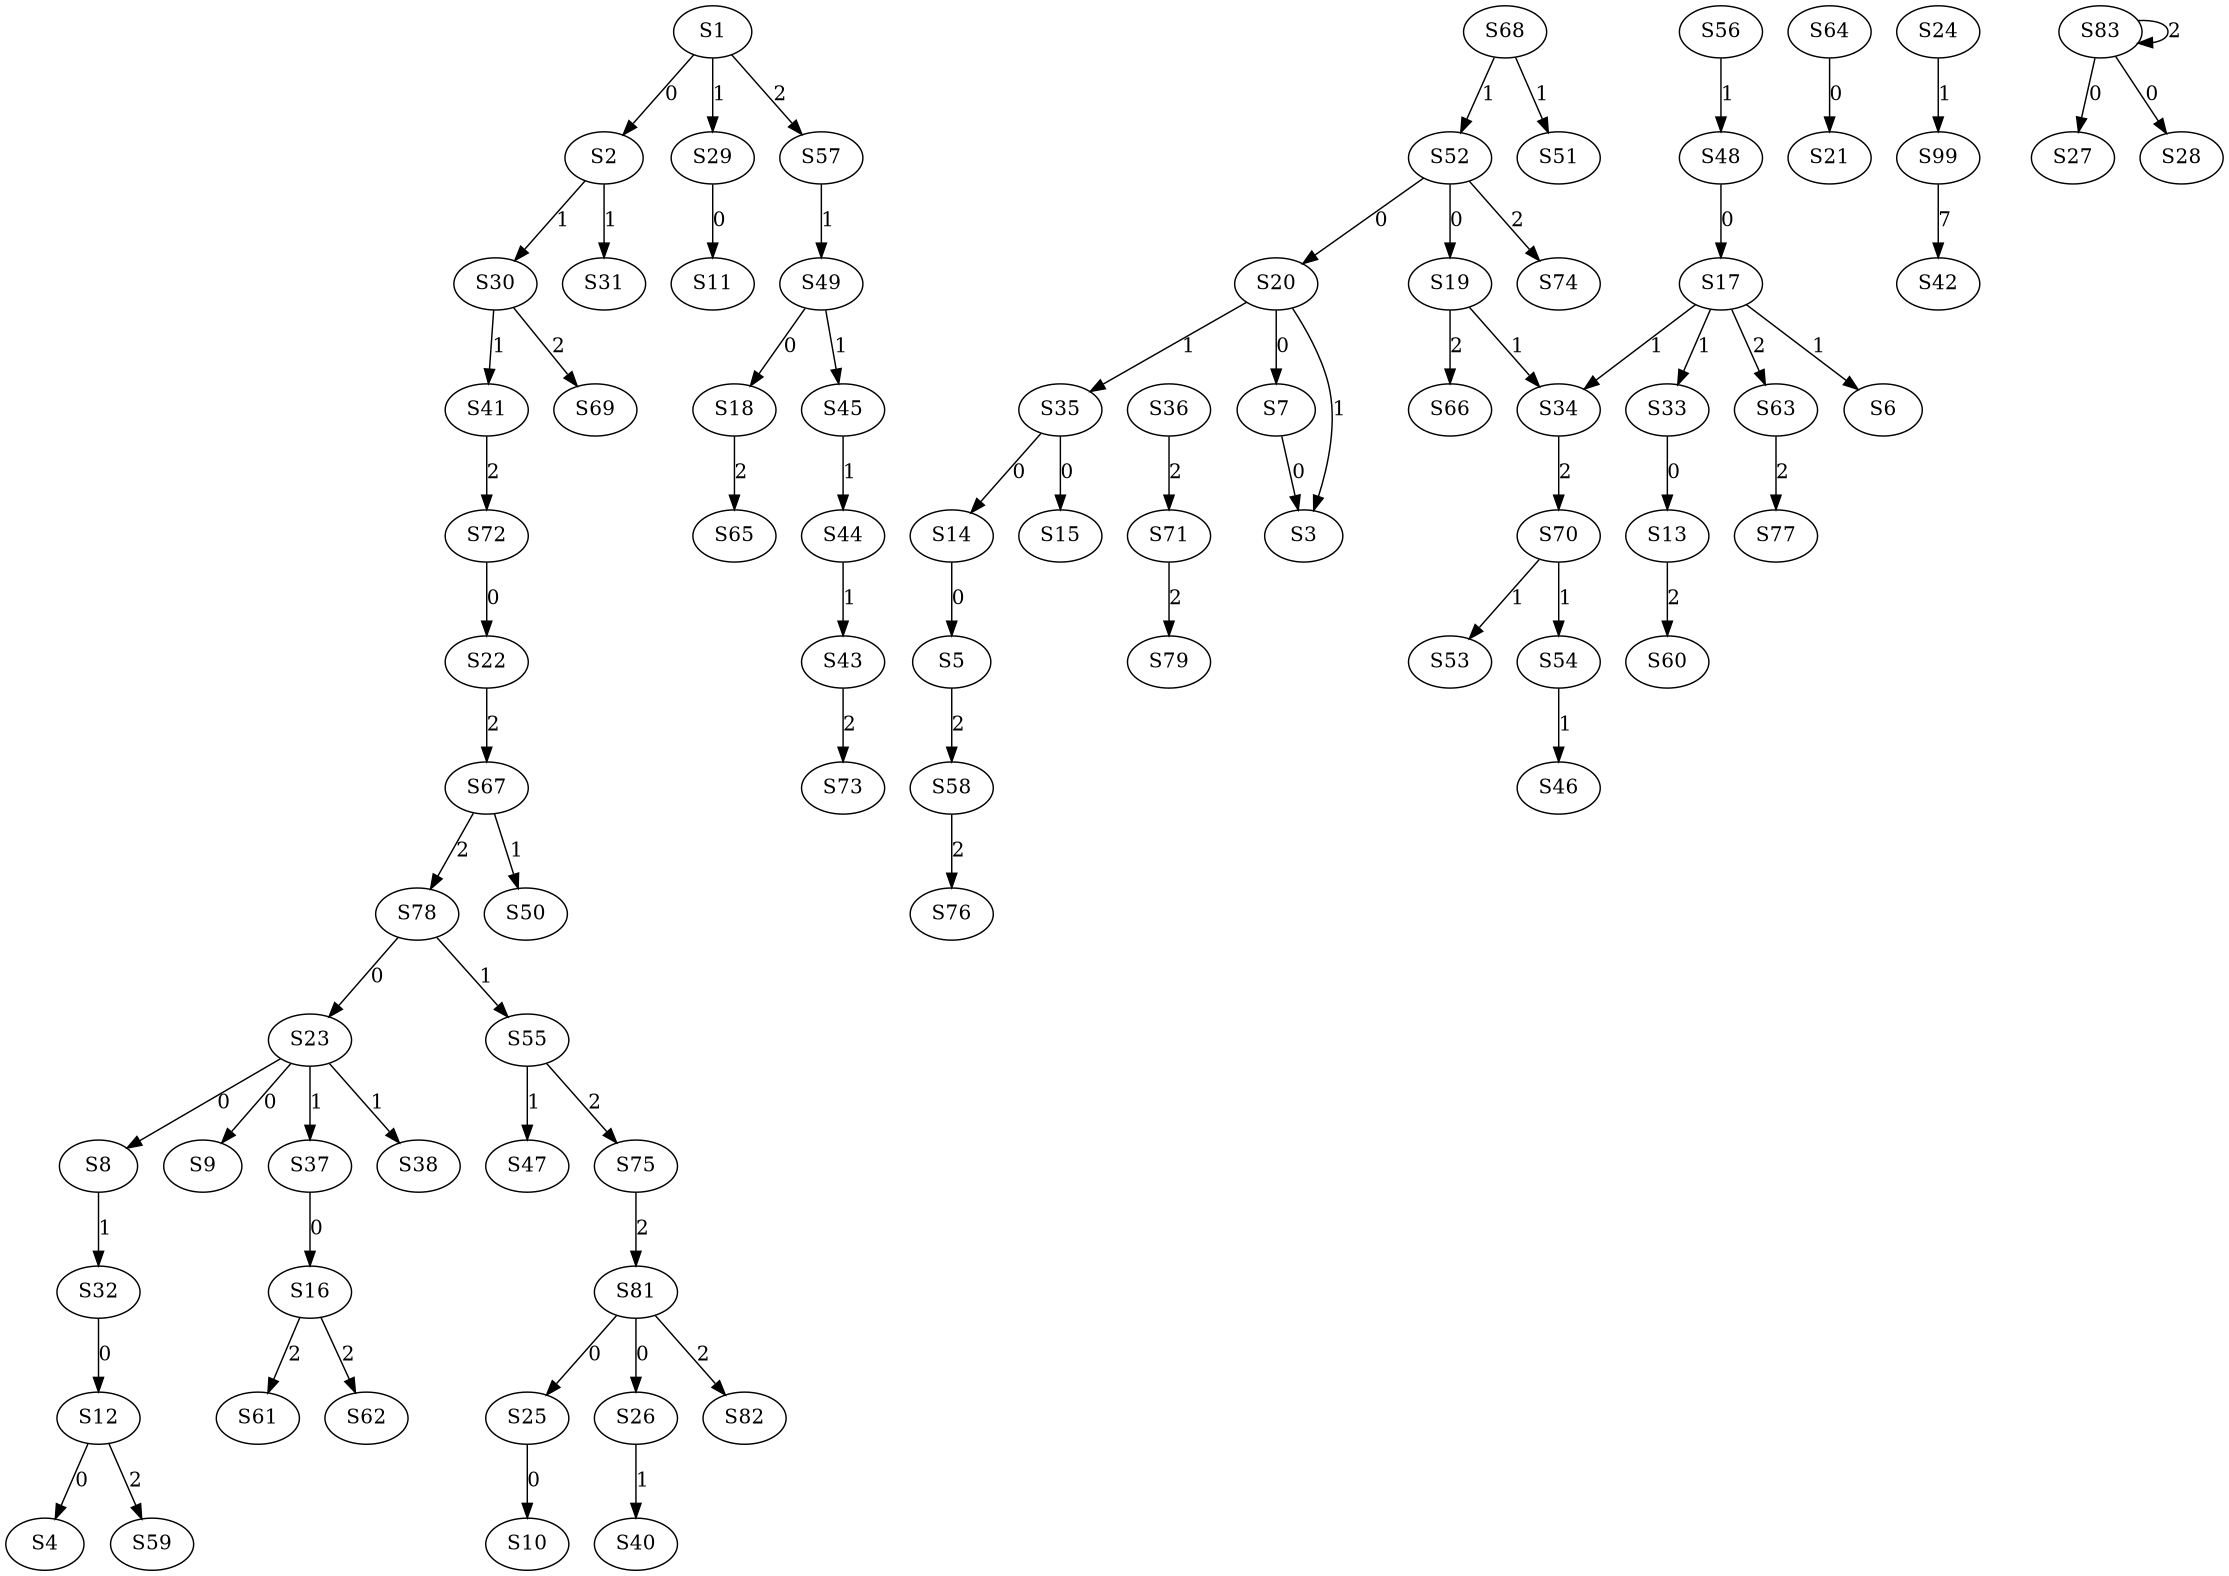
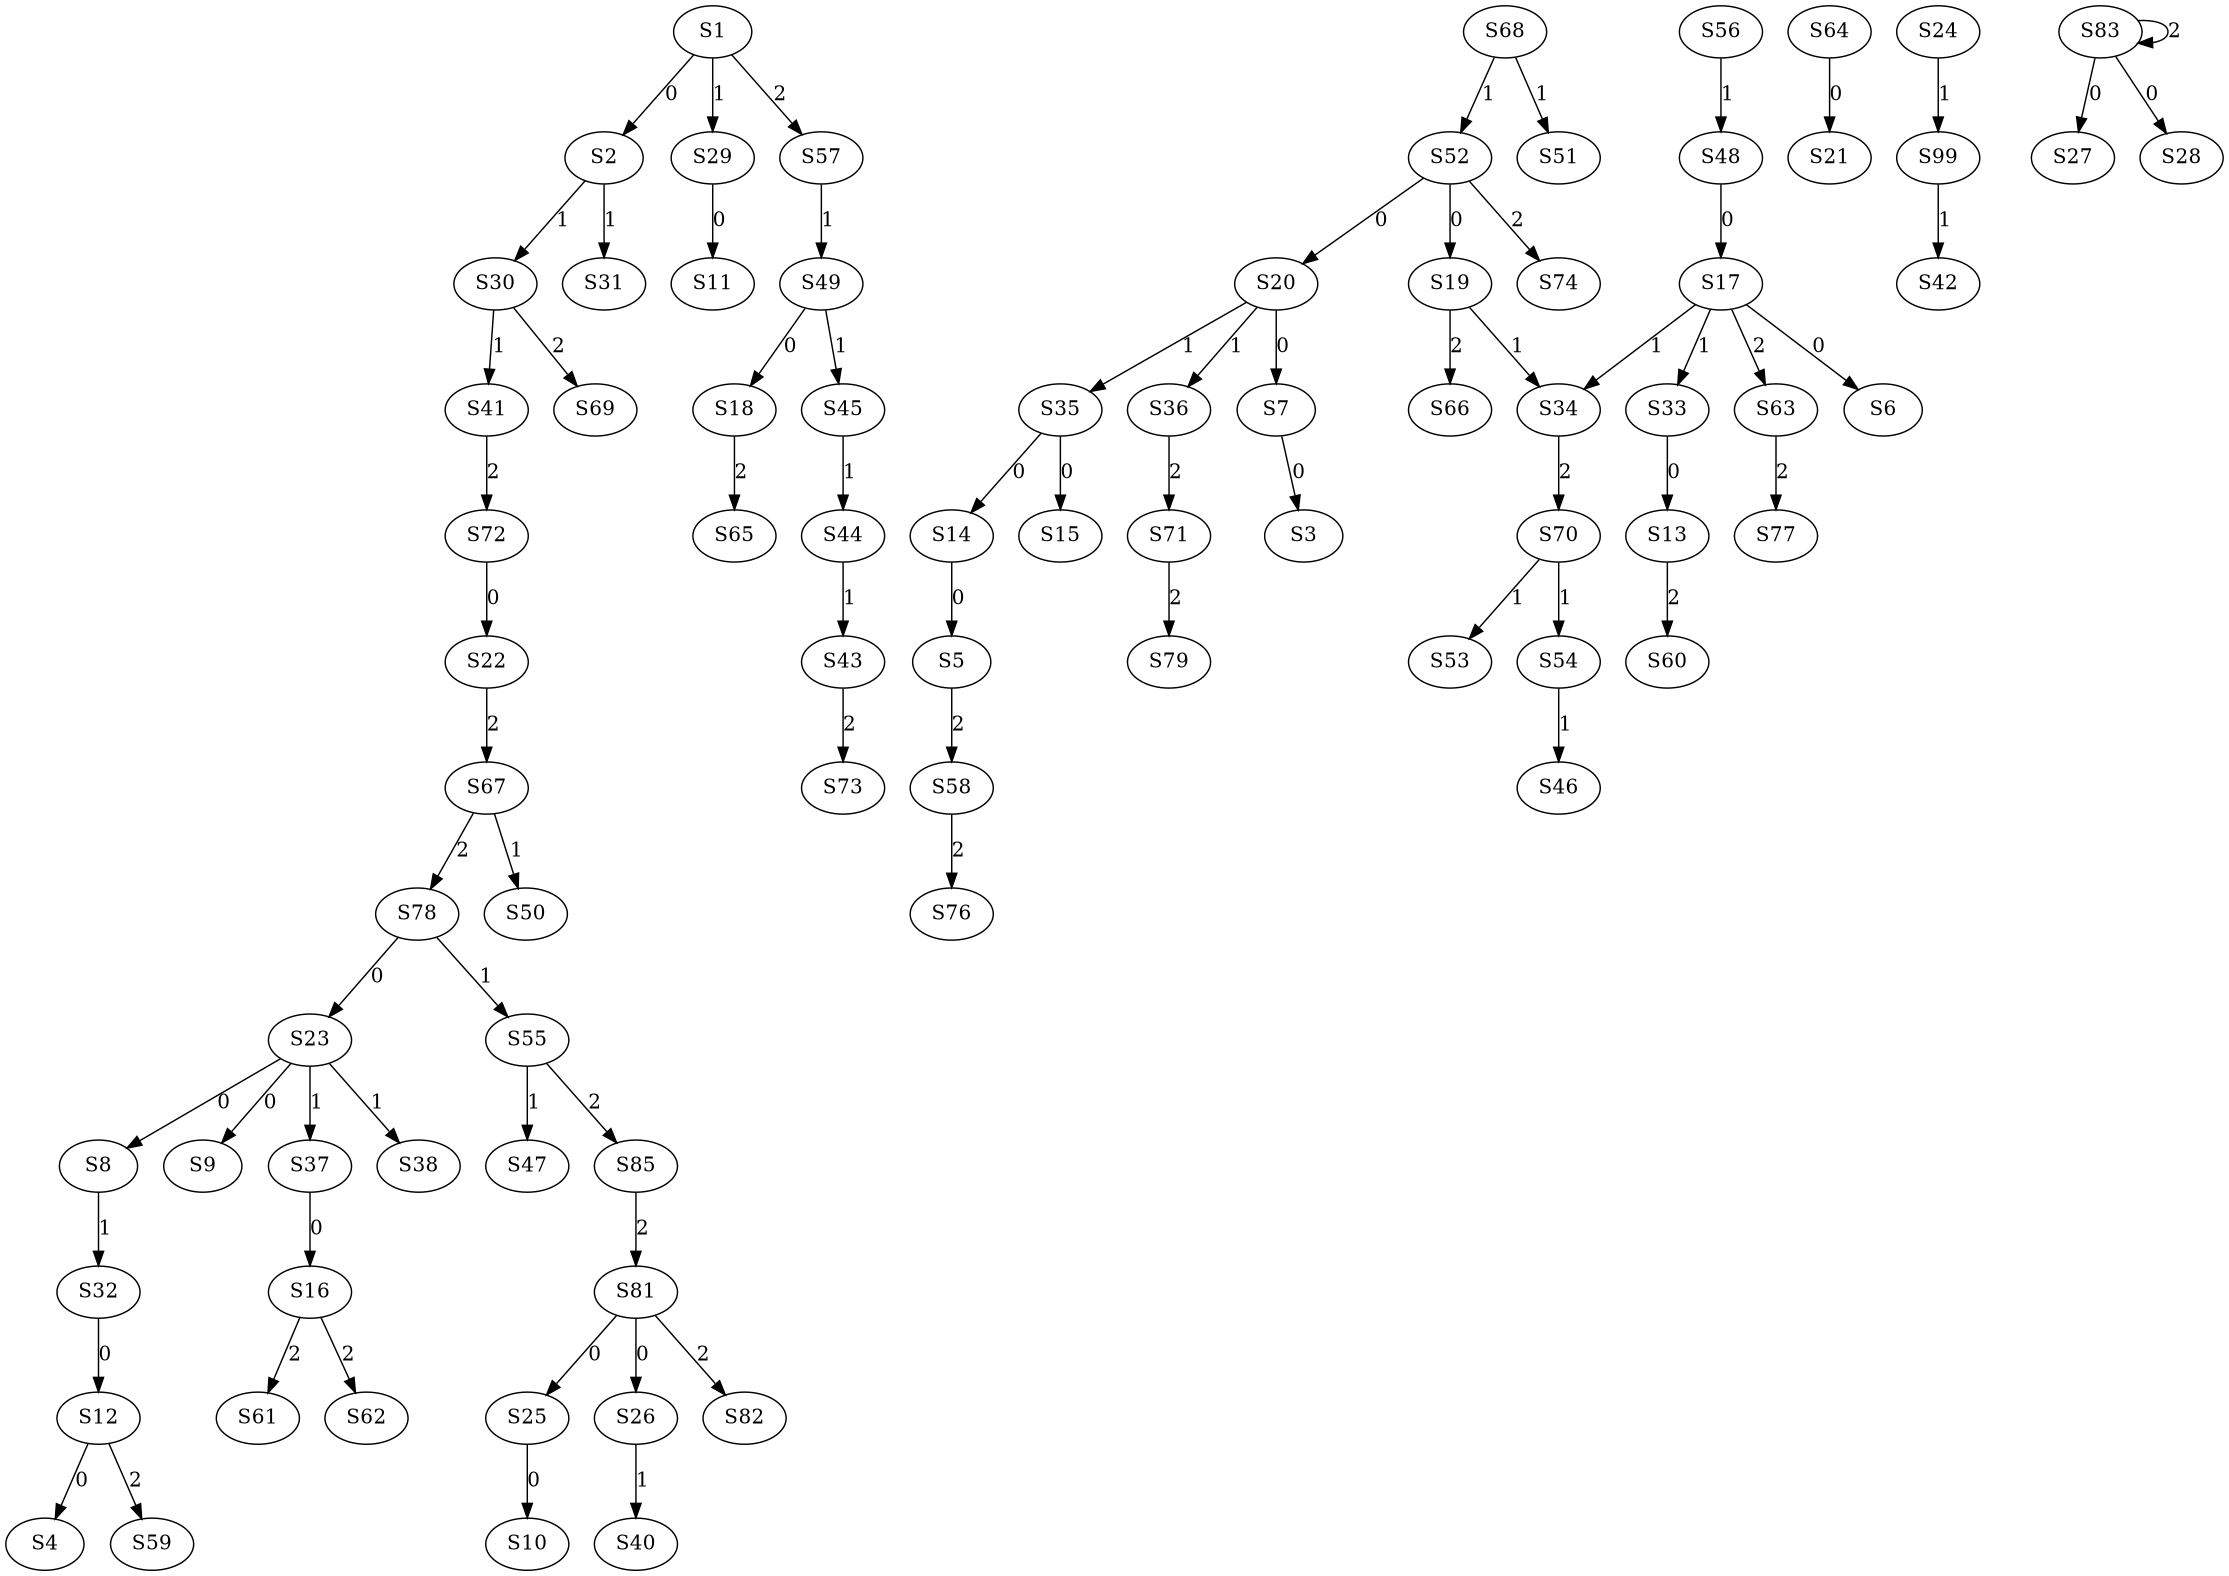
(1945, 221) -> (1945, 221)
(1819, 347) -> (1819, 347)
(1331, 399) -> (1227, 341)
(636, 1166) -> (636, 1166)
